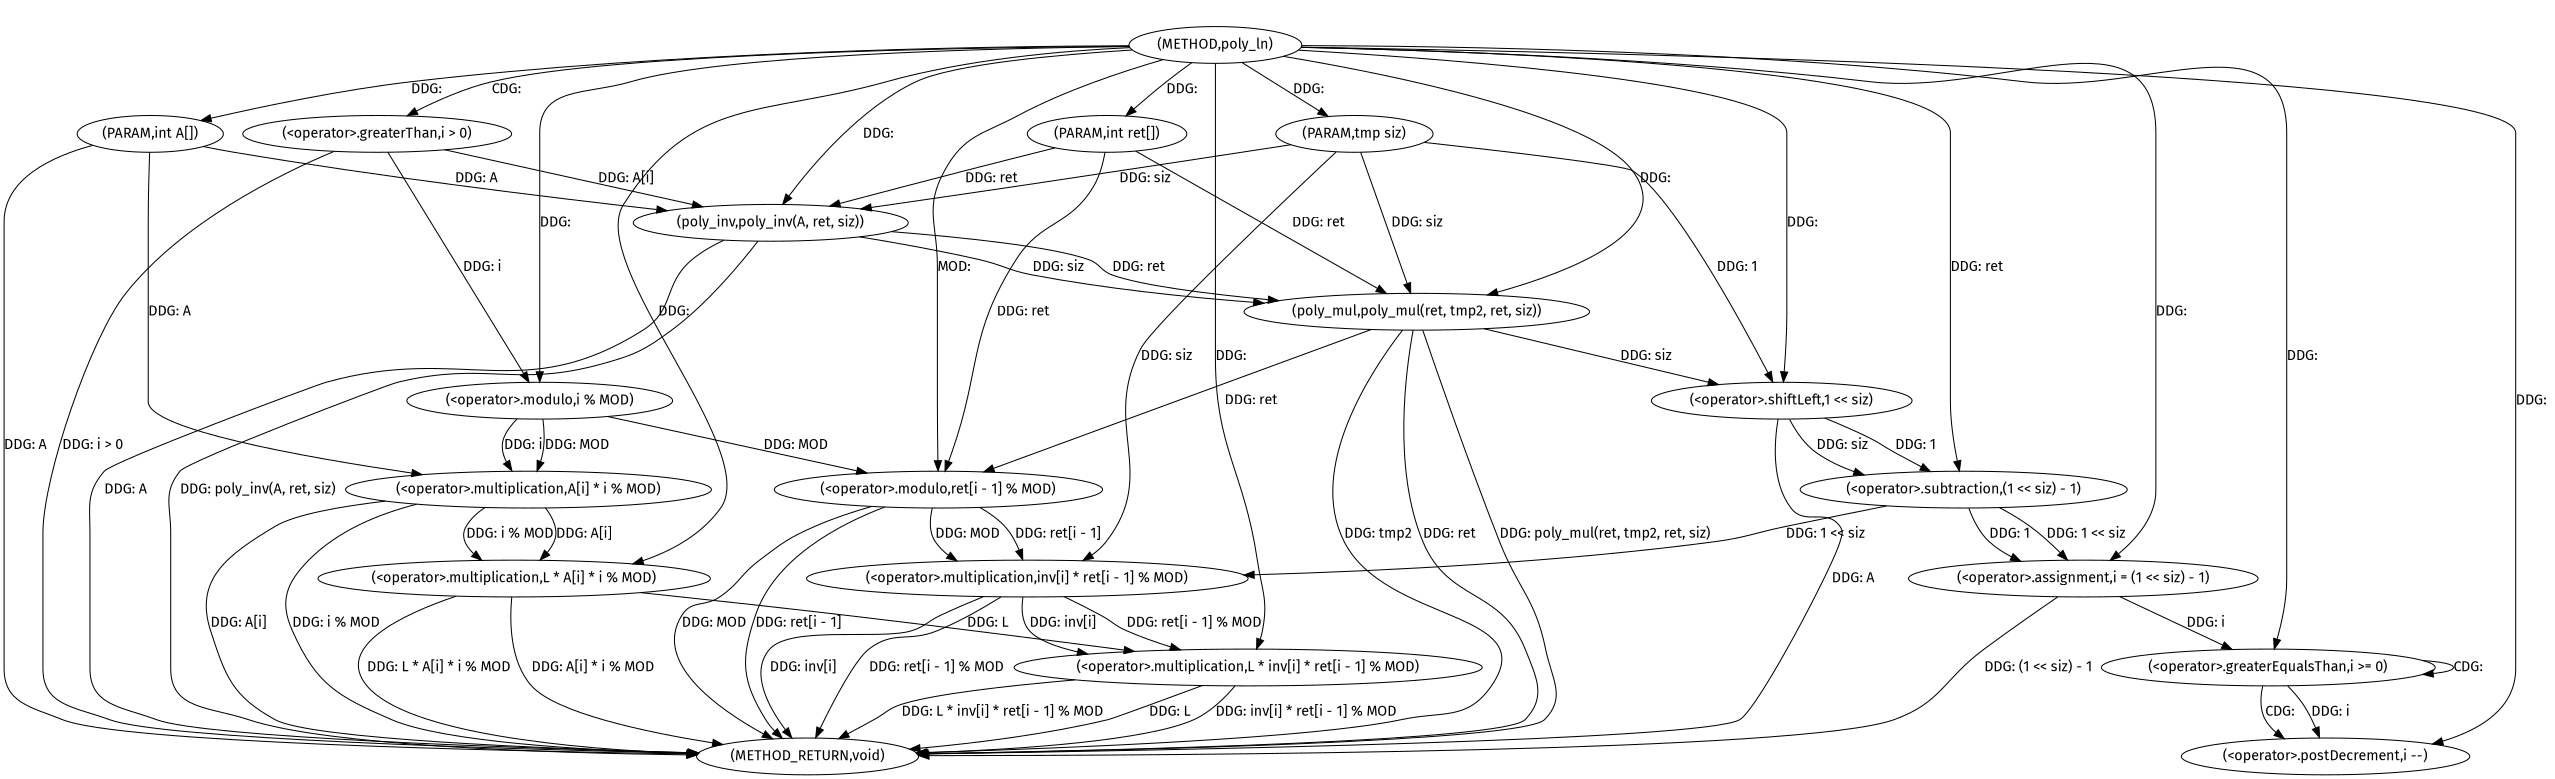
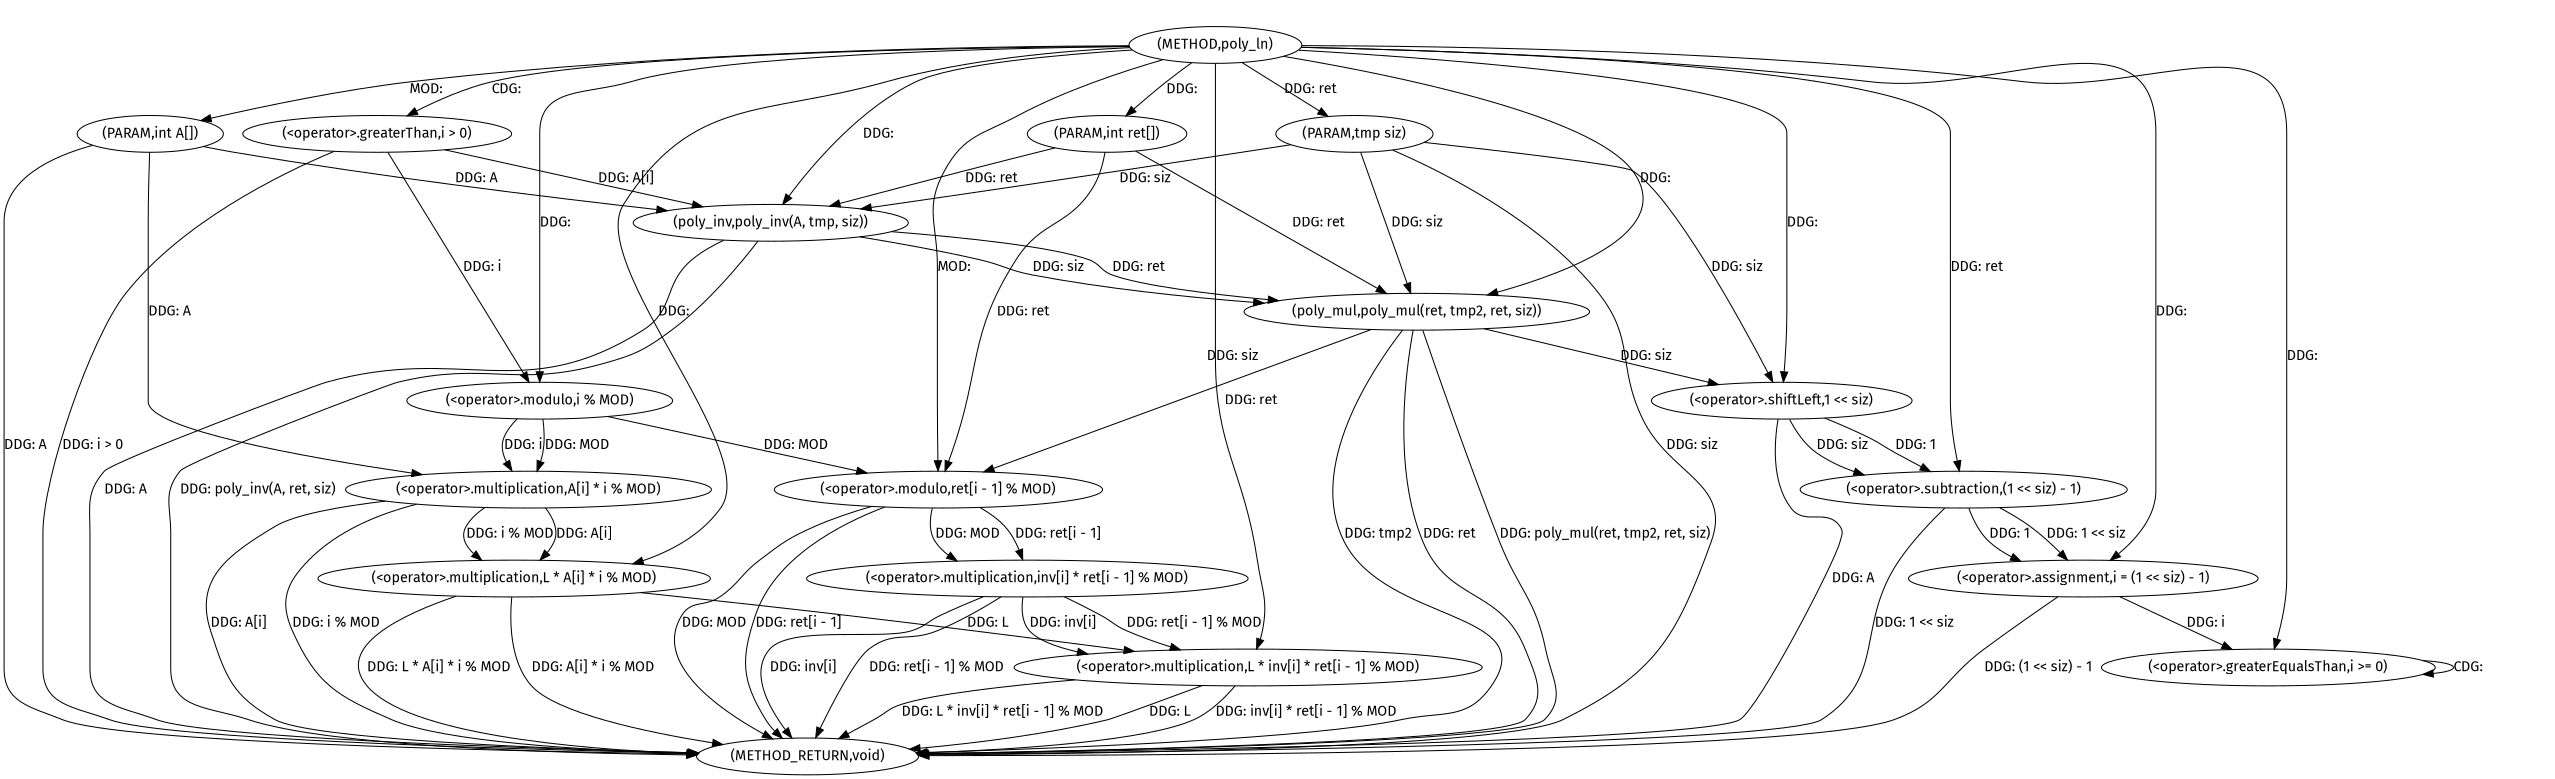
(428, 89) -> (428, 89)
(1310, 89) -> (1310, 89)
(771, 223) -> (771, 223)
(1737, 267) -> (1737, 267)
(1158, 327) -> (1623, 683)
(1233, 356) -> (1233, 356)
(1573, 557) -> (1730, 732)
(2326, 756) -> none
